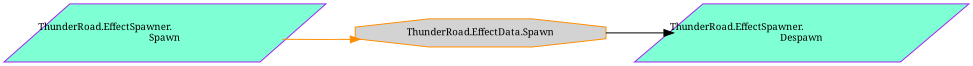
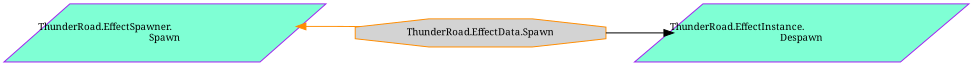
(802, 33) -> (802, 33)
(316, 39) -> (333, 26)
